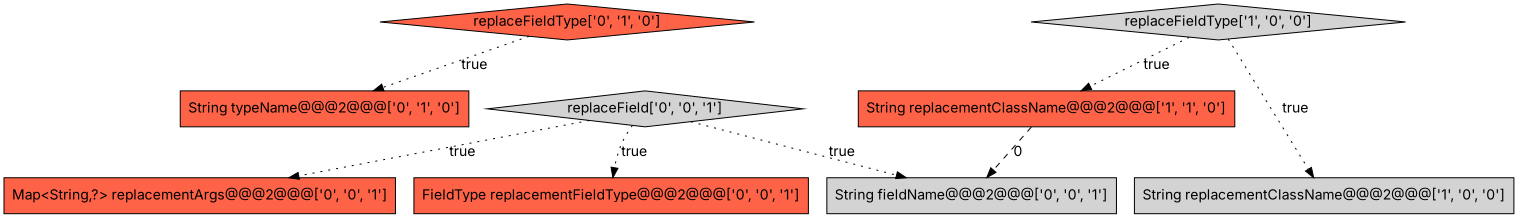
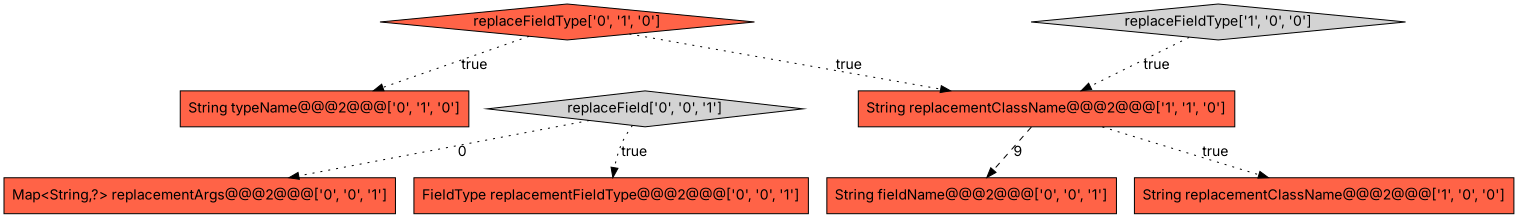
none -> (785, 62)
(1268, 104) -> (1181, 151)
(794, 148) -> none
(463, 152) -> (463, 152)
(1019, 152) -> (1019, 152)
(972, 196) -> (972, 196)
(1324, 196) -> (1324, 196)
